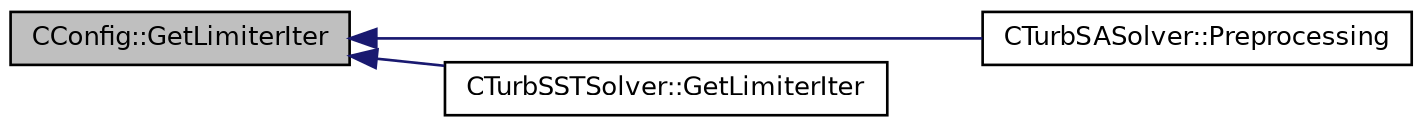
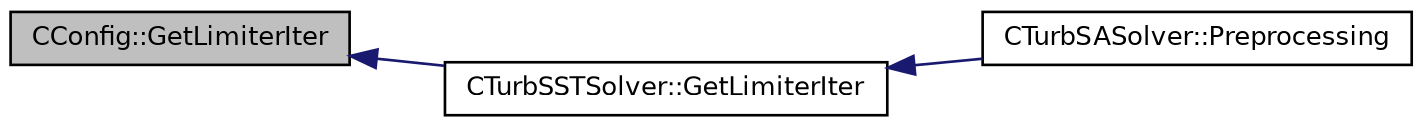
(680, 38) -> (948, 62)
